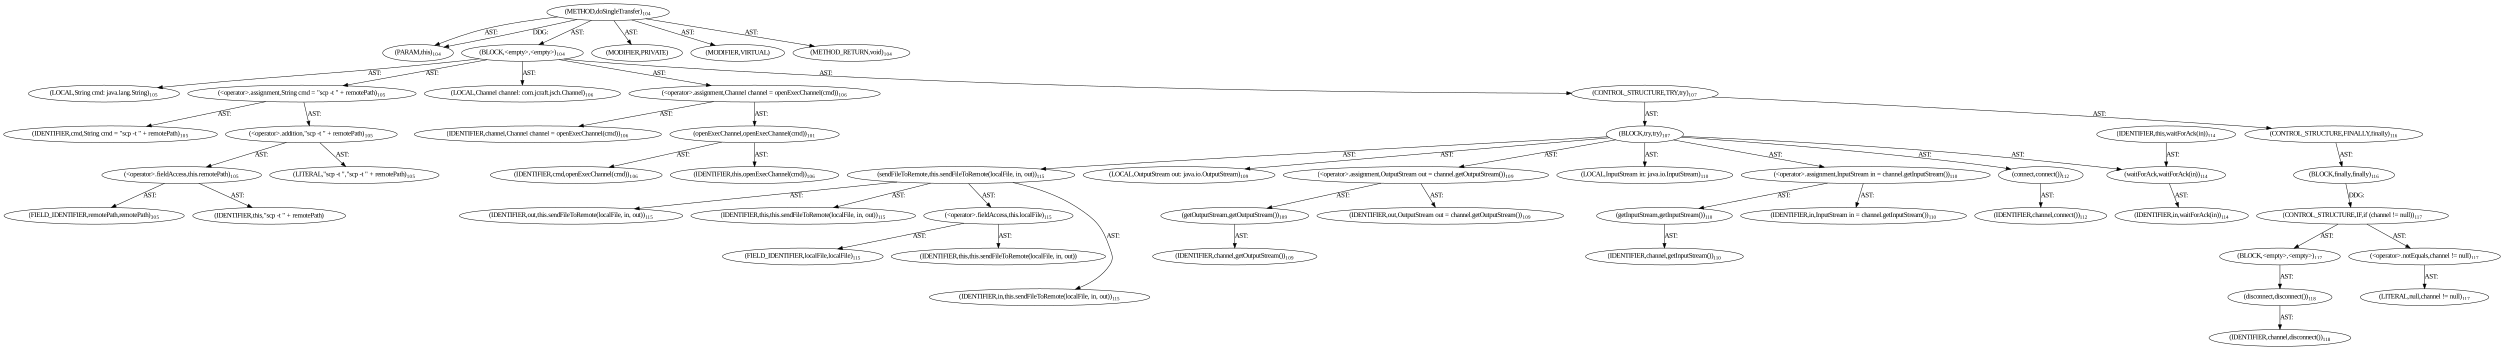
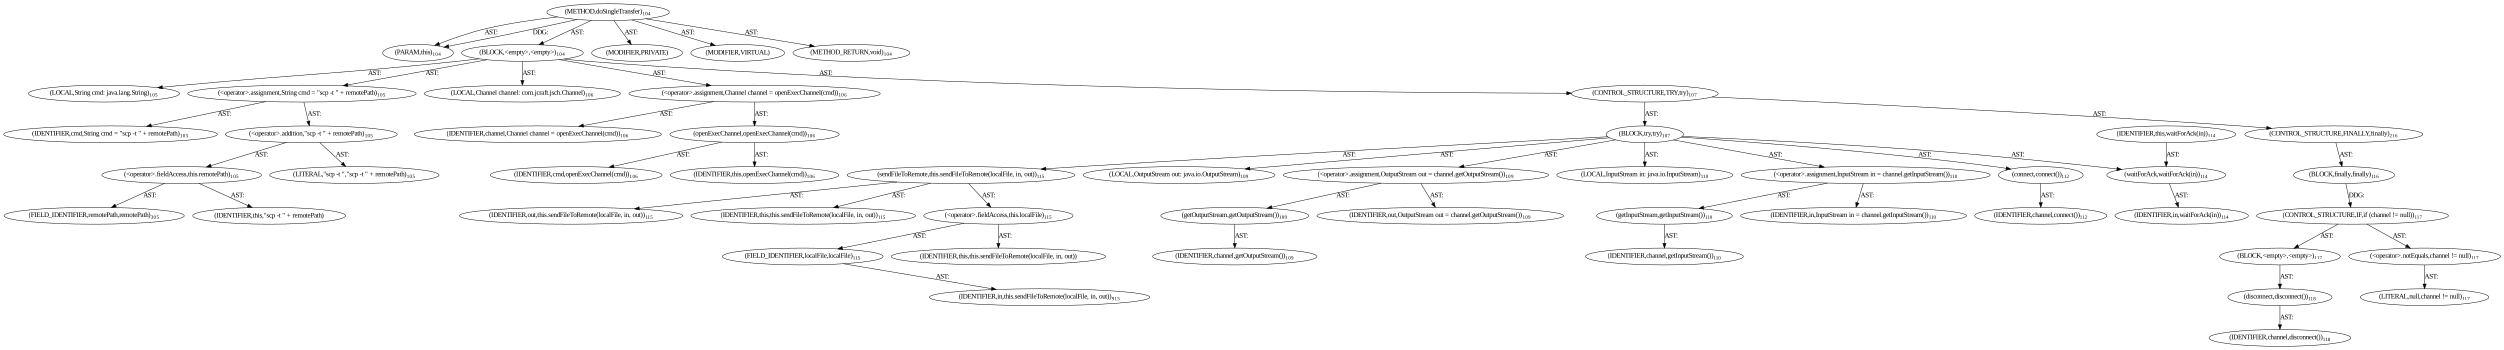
(811, 134) -> (811, 134)
(2394, 134) -> (2394, 134)
(1093, 219) -> (917, 276)
(1116, 297) -> (1116, 297)
